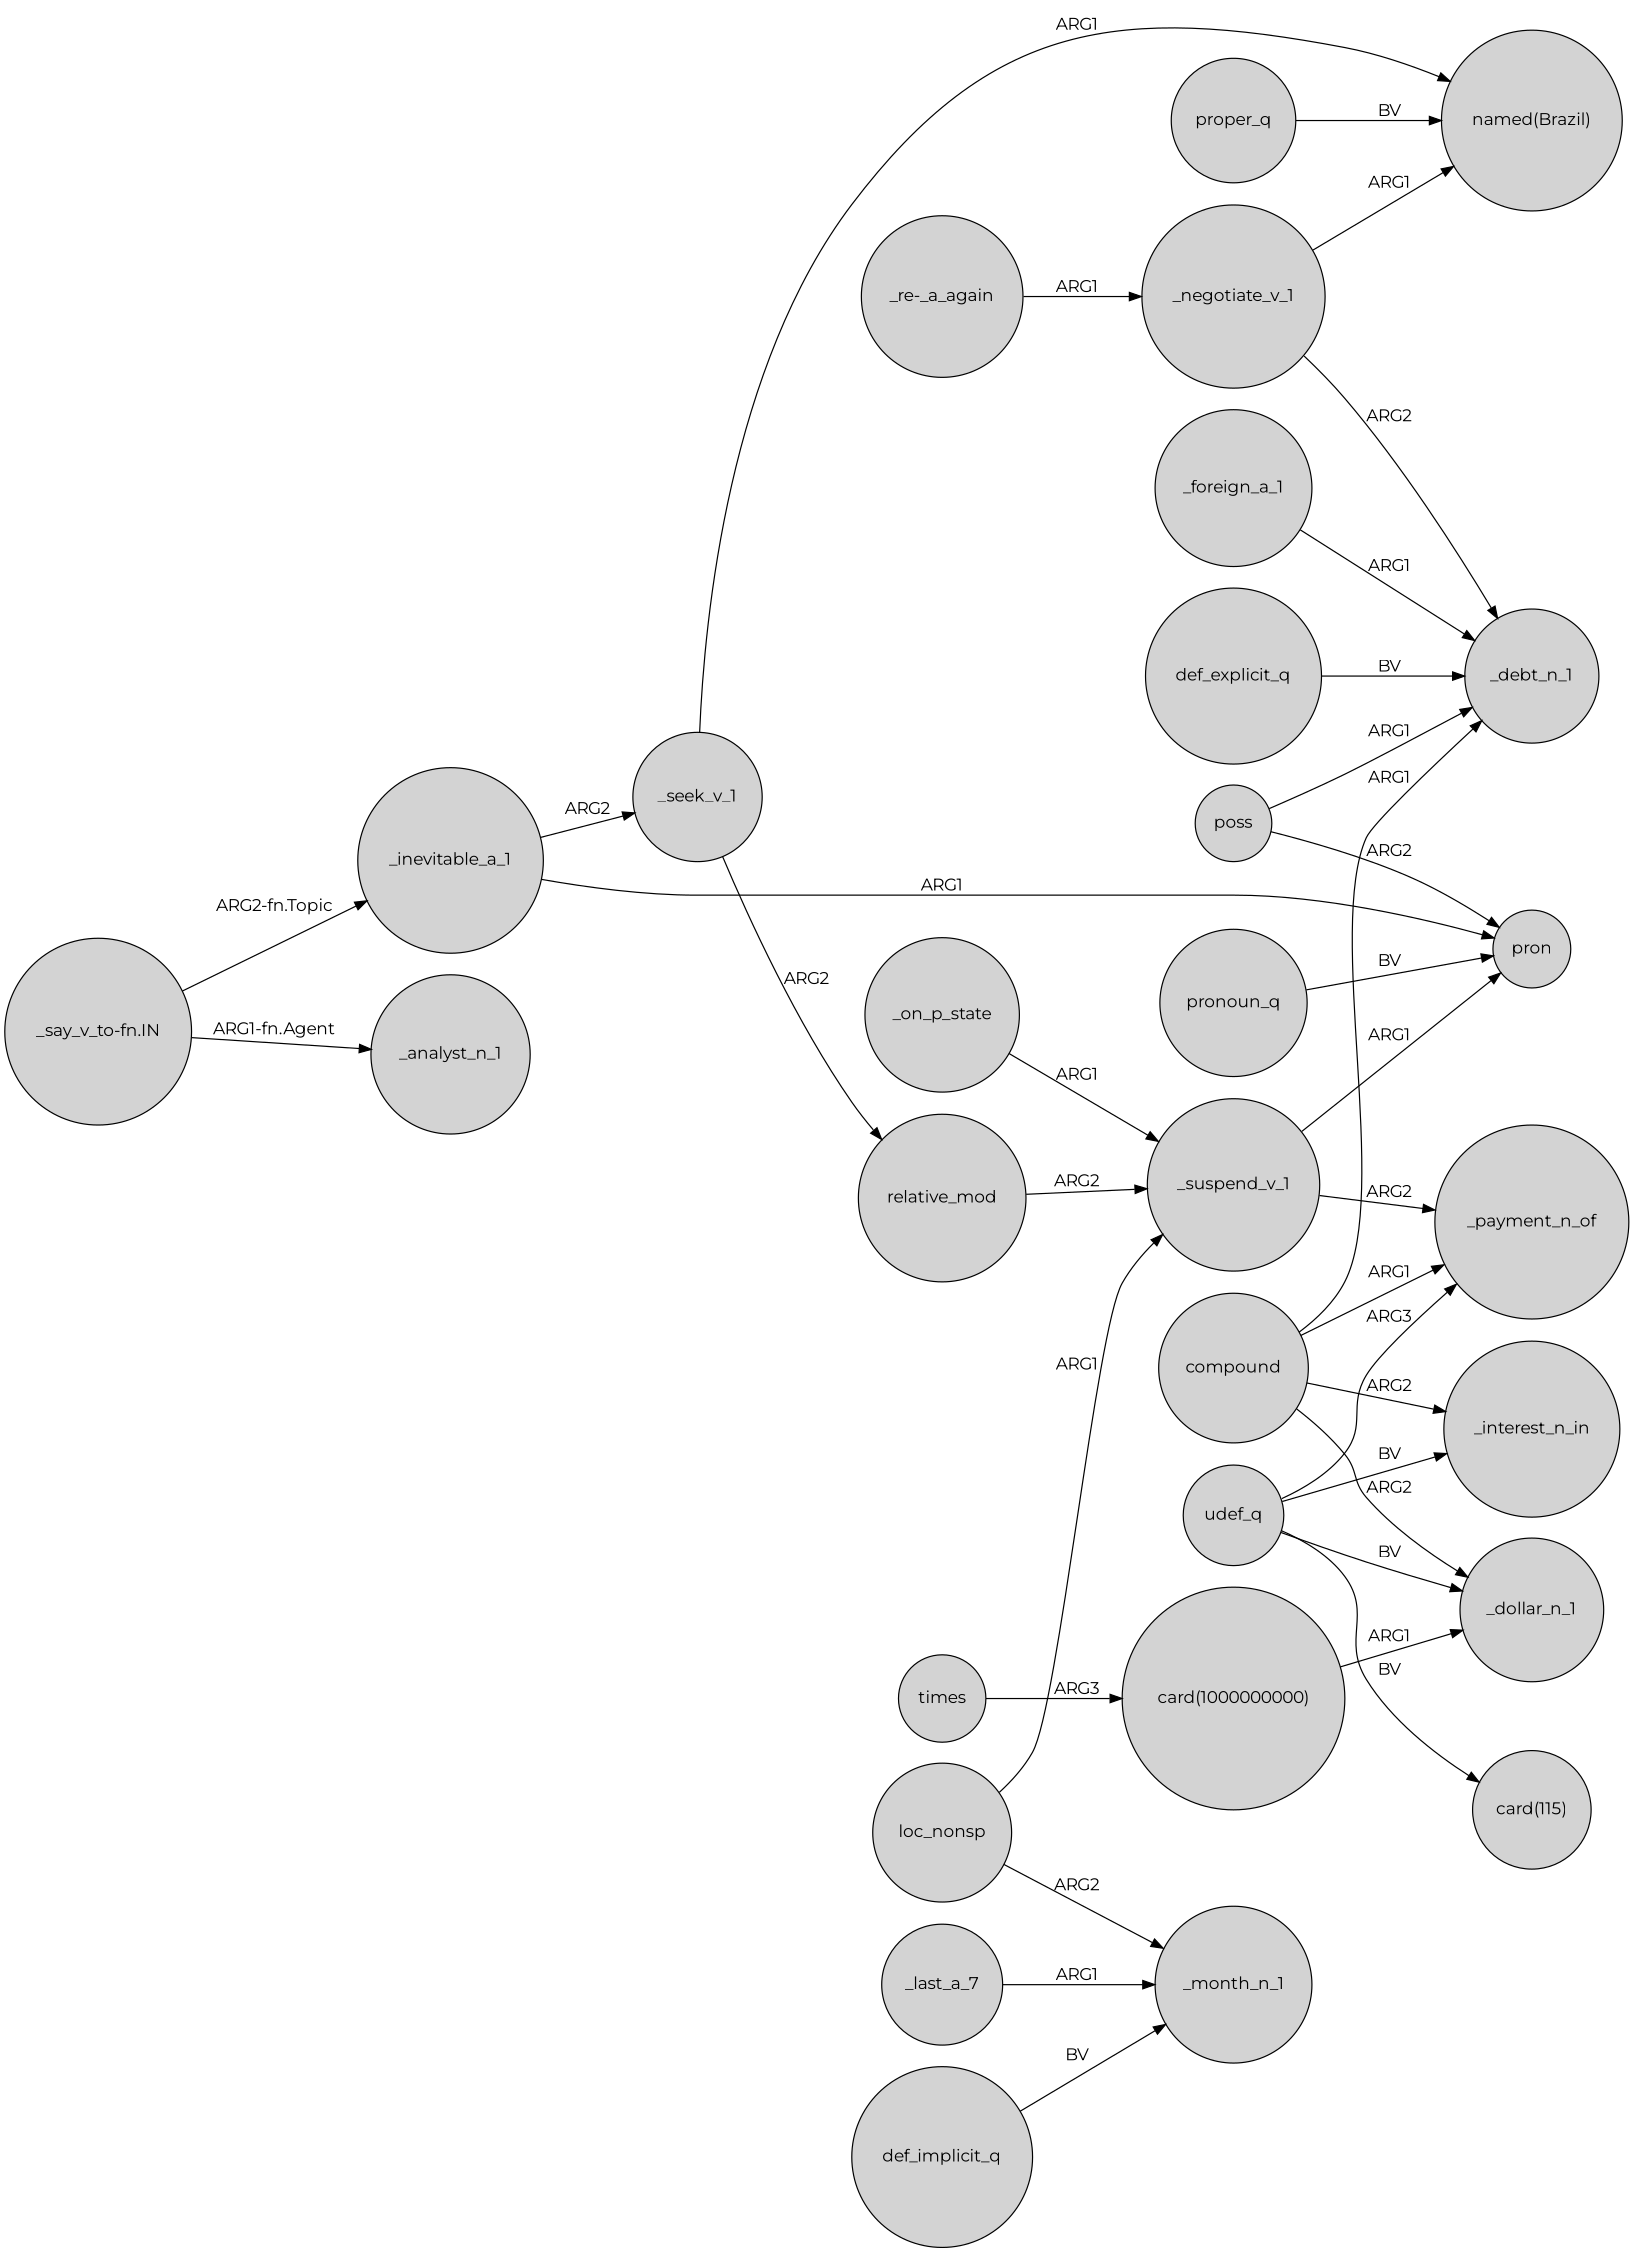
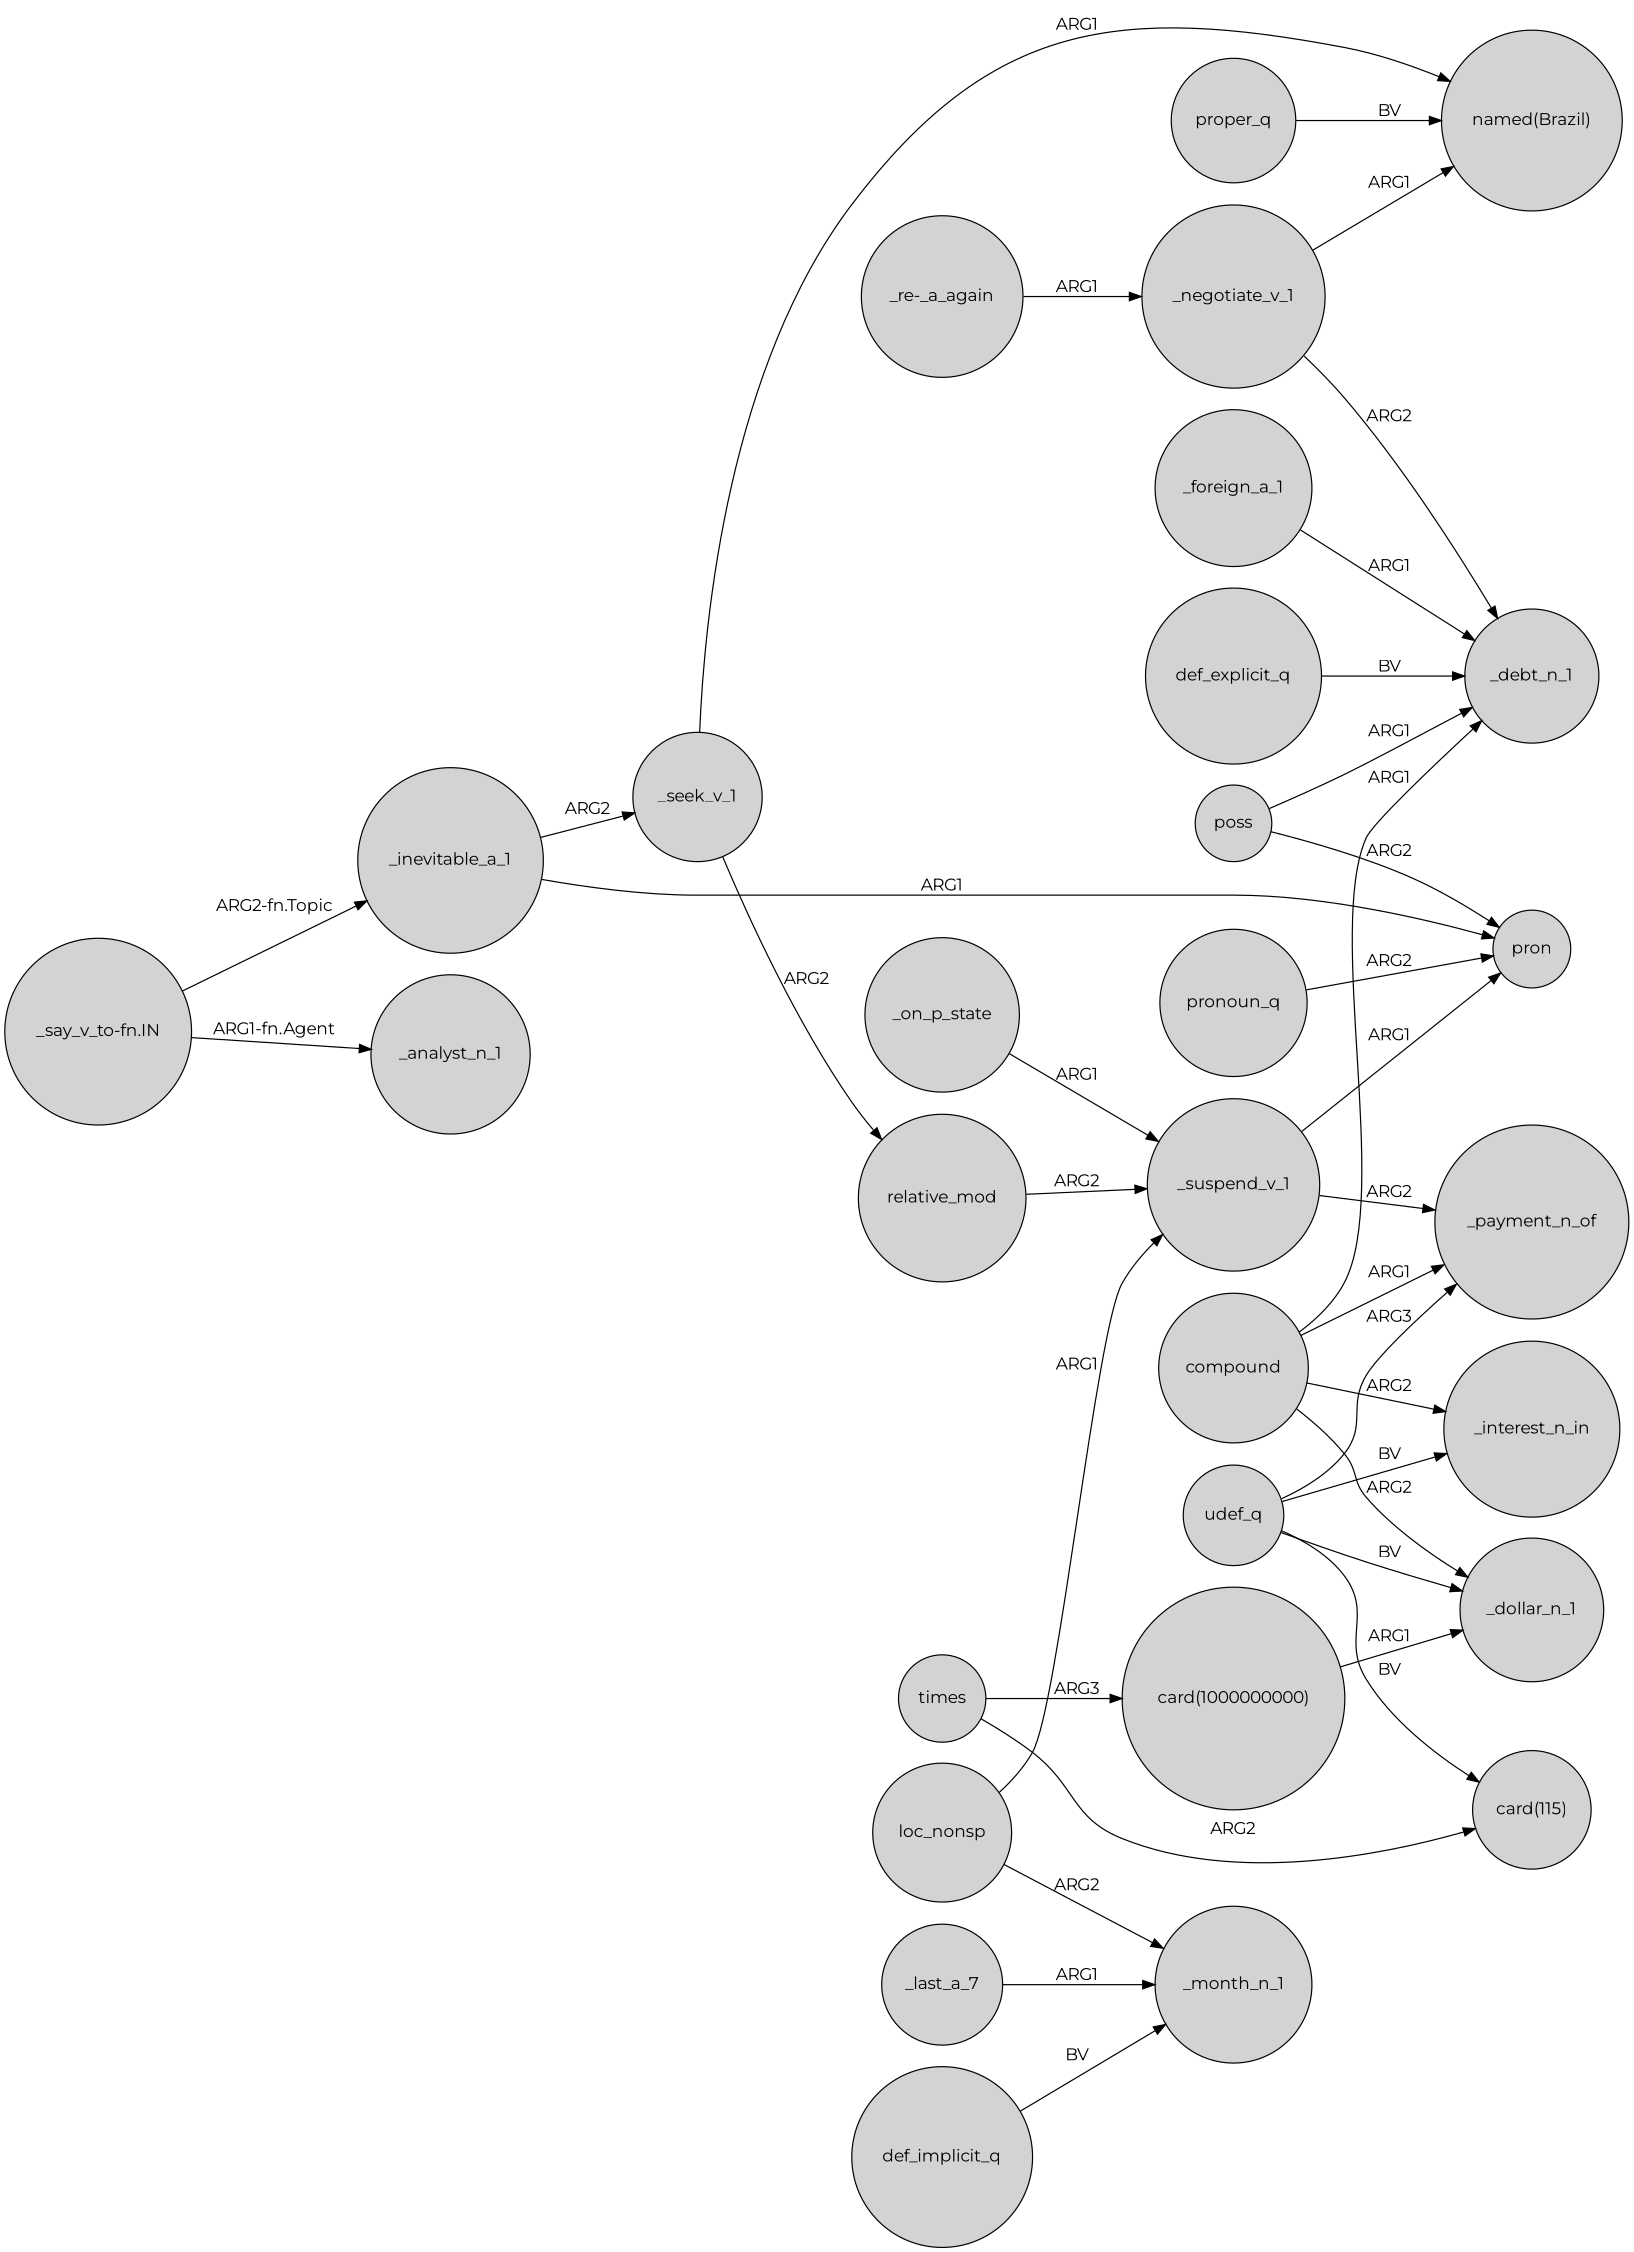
(1390, 962) -> (1390, 962)
none -> (1199, 1858)
